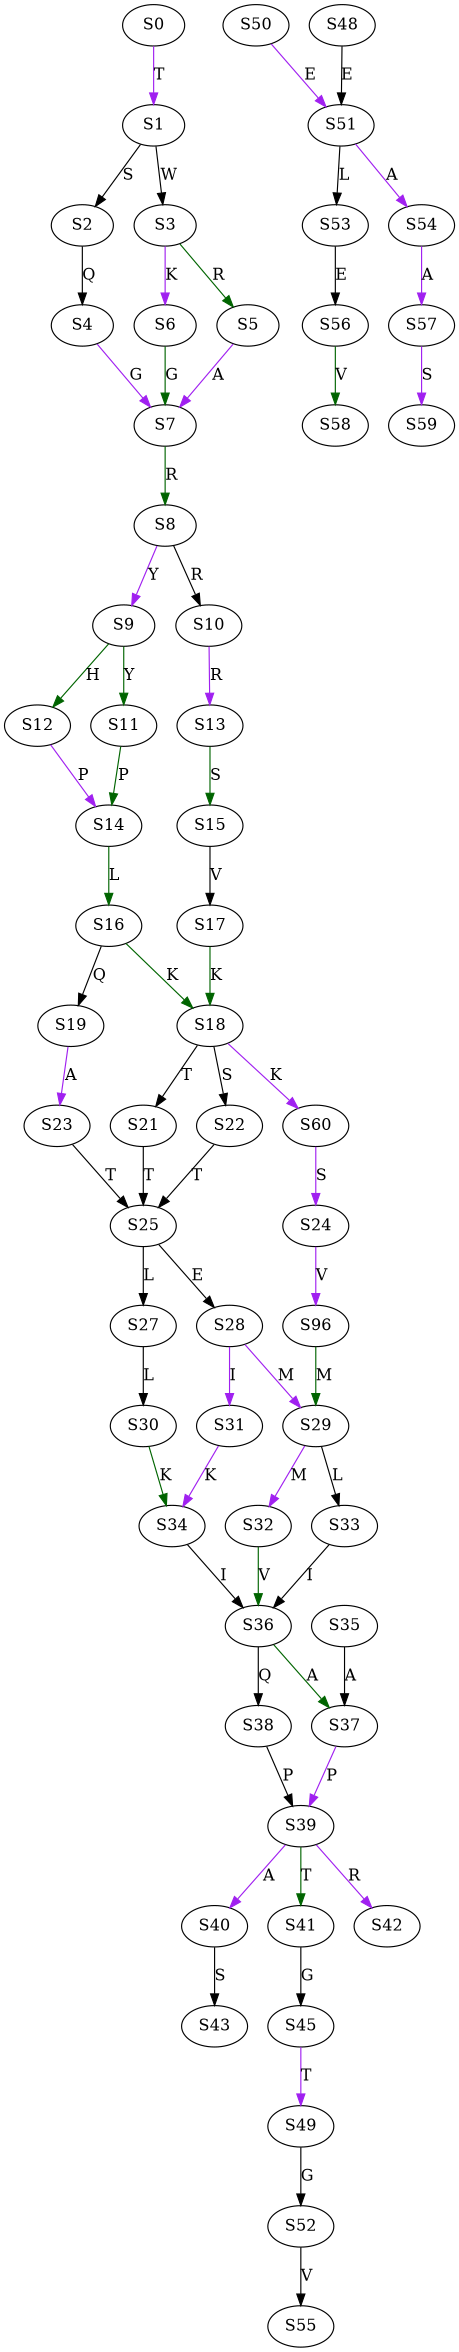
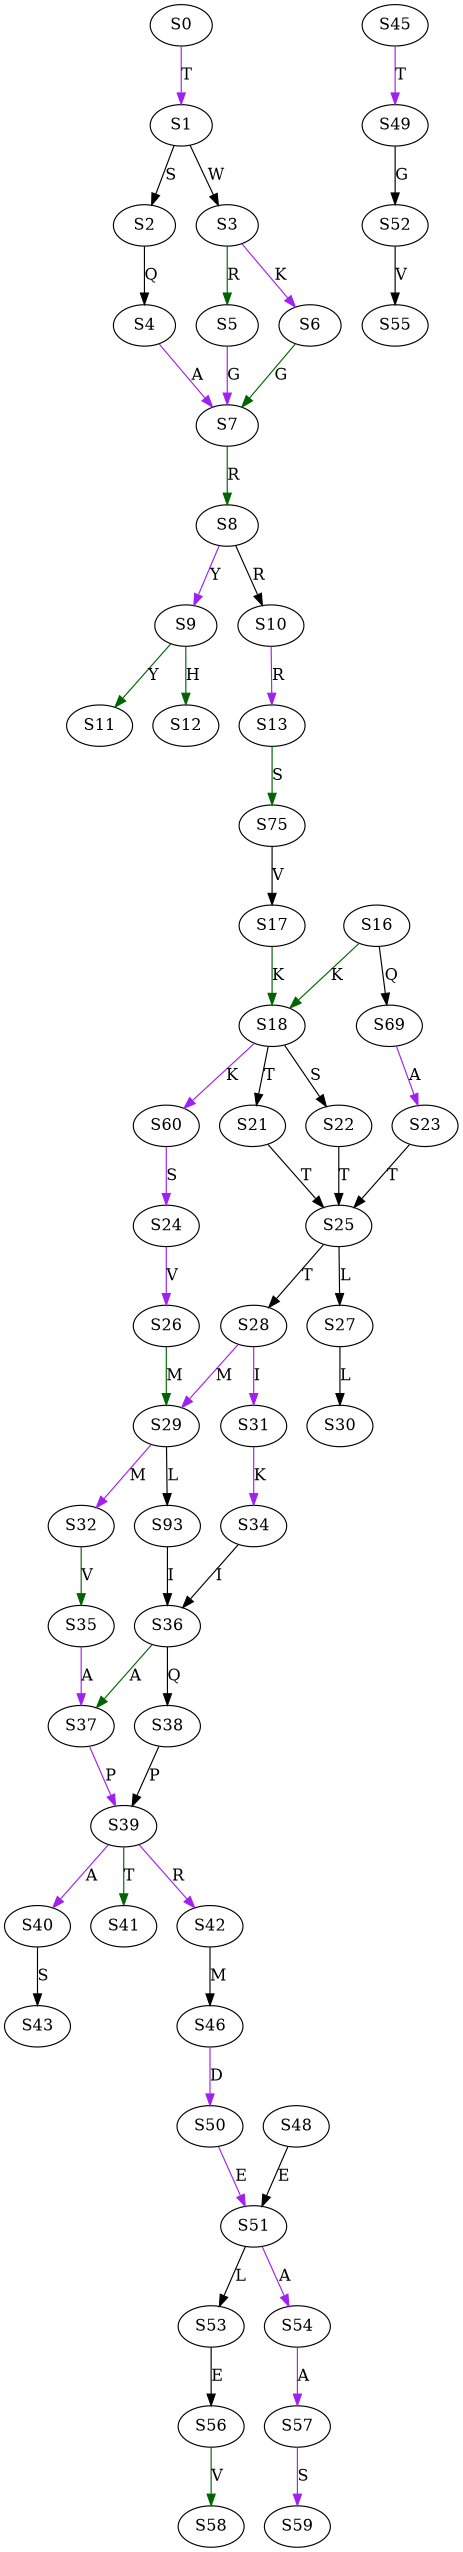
(136, 375) -> (197, 375)
(218, 375) -> (234, 375)
(109, 826) -> none
(210, 826) -> (272, 826)
(71, 1026) -> (389, 1026)
(198, 1276) -> (308, 1276)
(316, 1326) -> (166, 1326)
(156, 1470) -> none
(345, 1526) -> (167, 1526)
(258, 1570) -> (81, 1570)
(345, 1670) -> (81, 1670)
(301, 1971) -> none
none -> (210, 2026)
